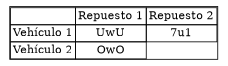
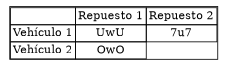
(182, 33) -> (182, 33)
